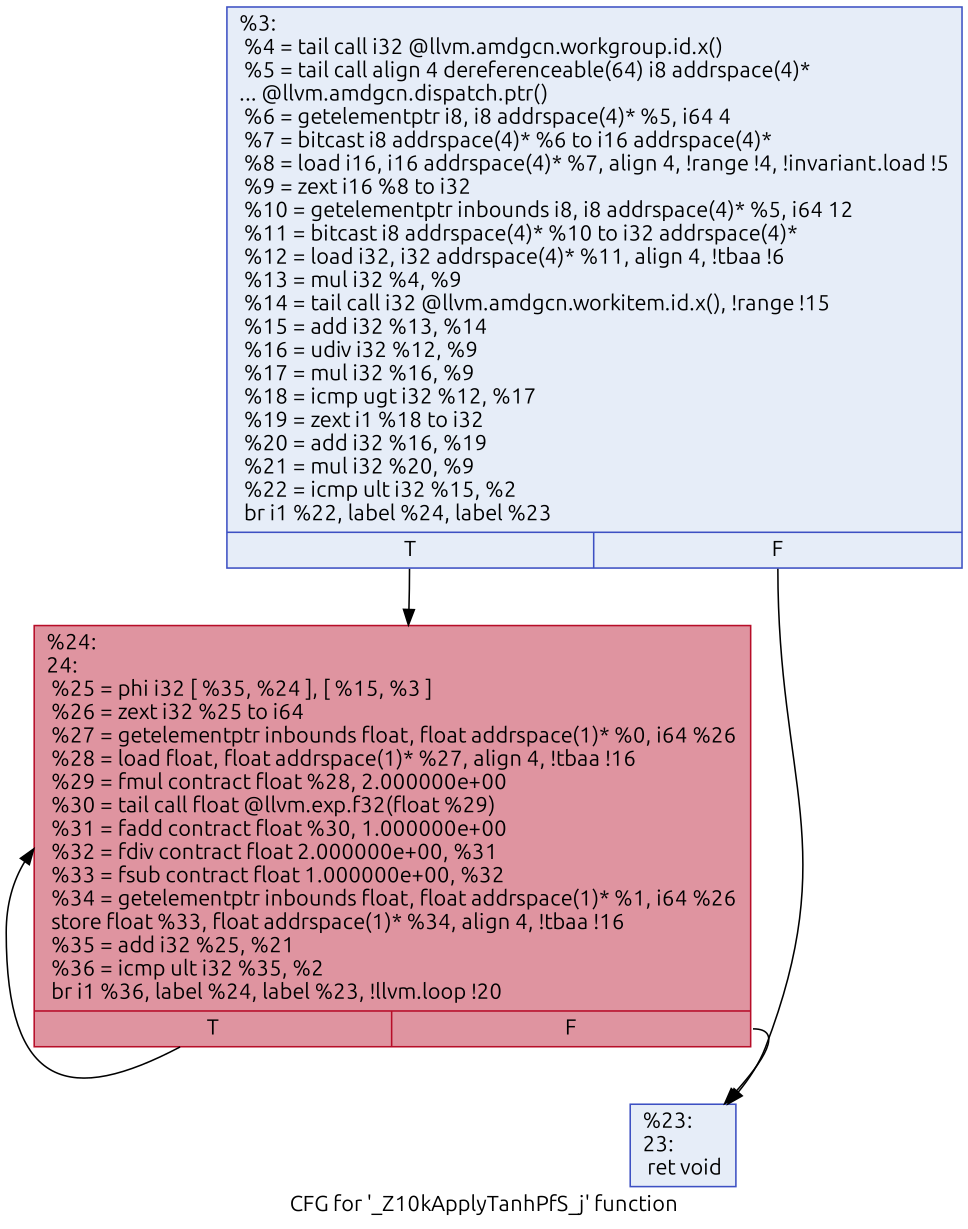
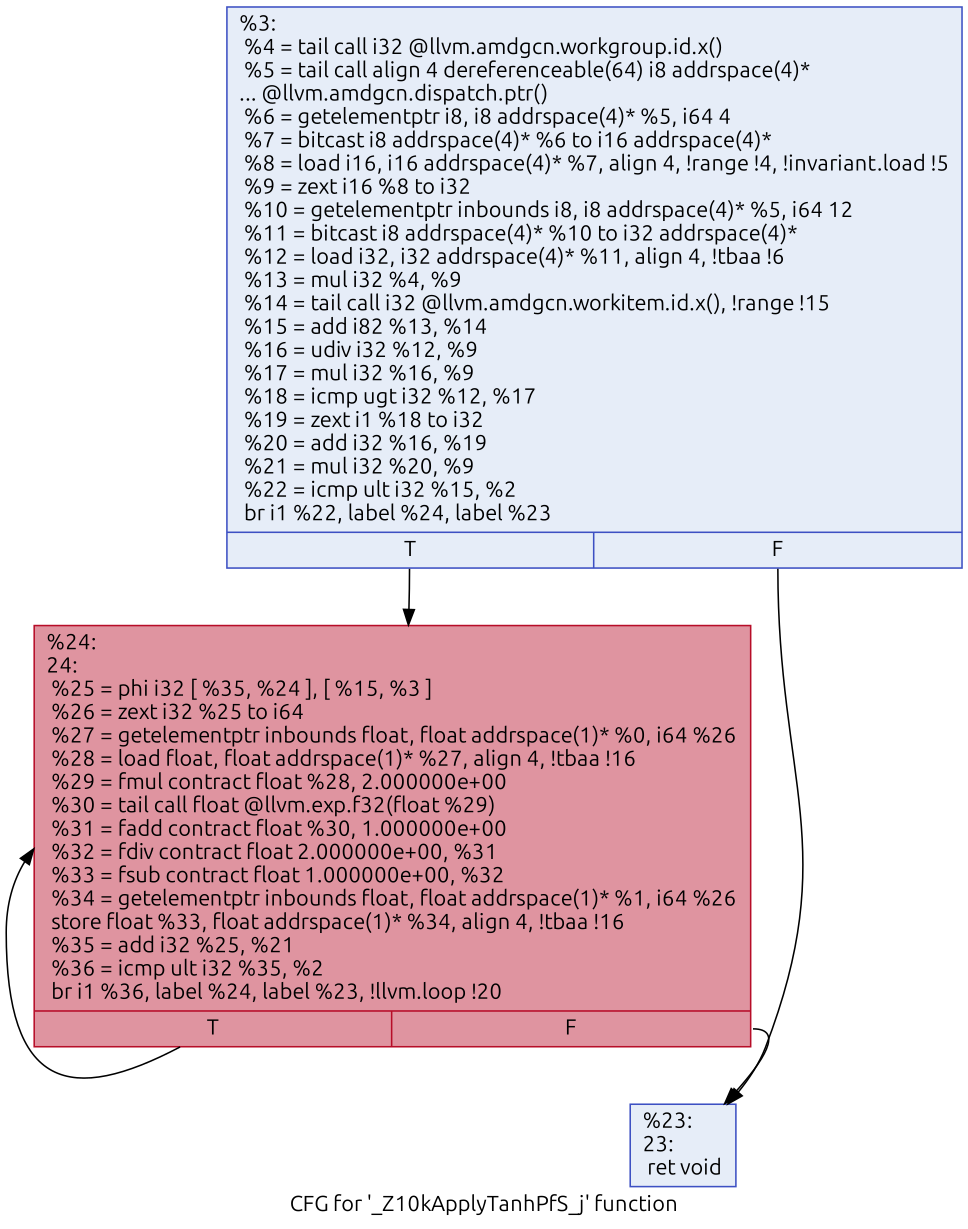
(364, 327) -> (364, 327)
